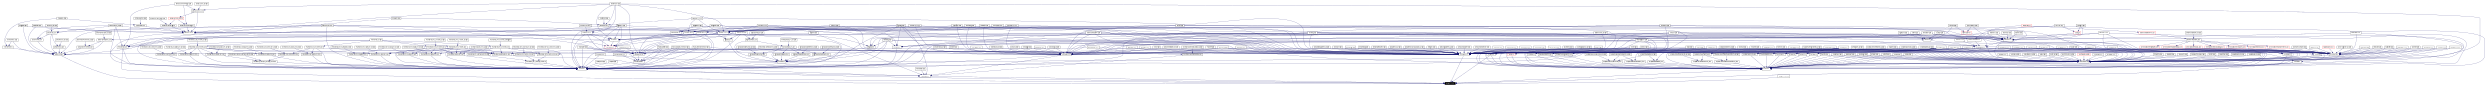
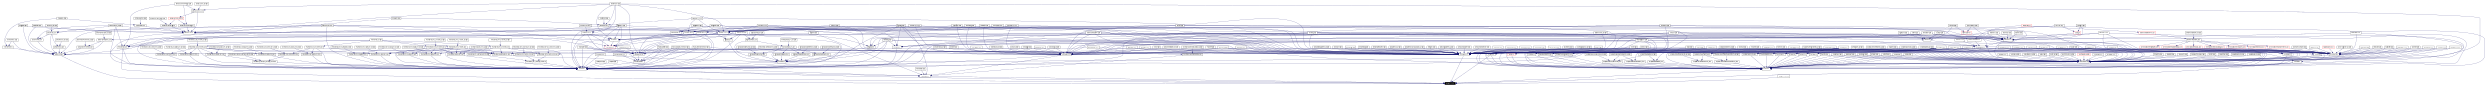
(500, 40) -> (500, 40)
